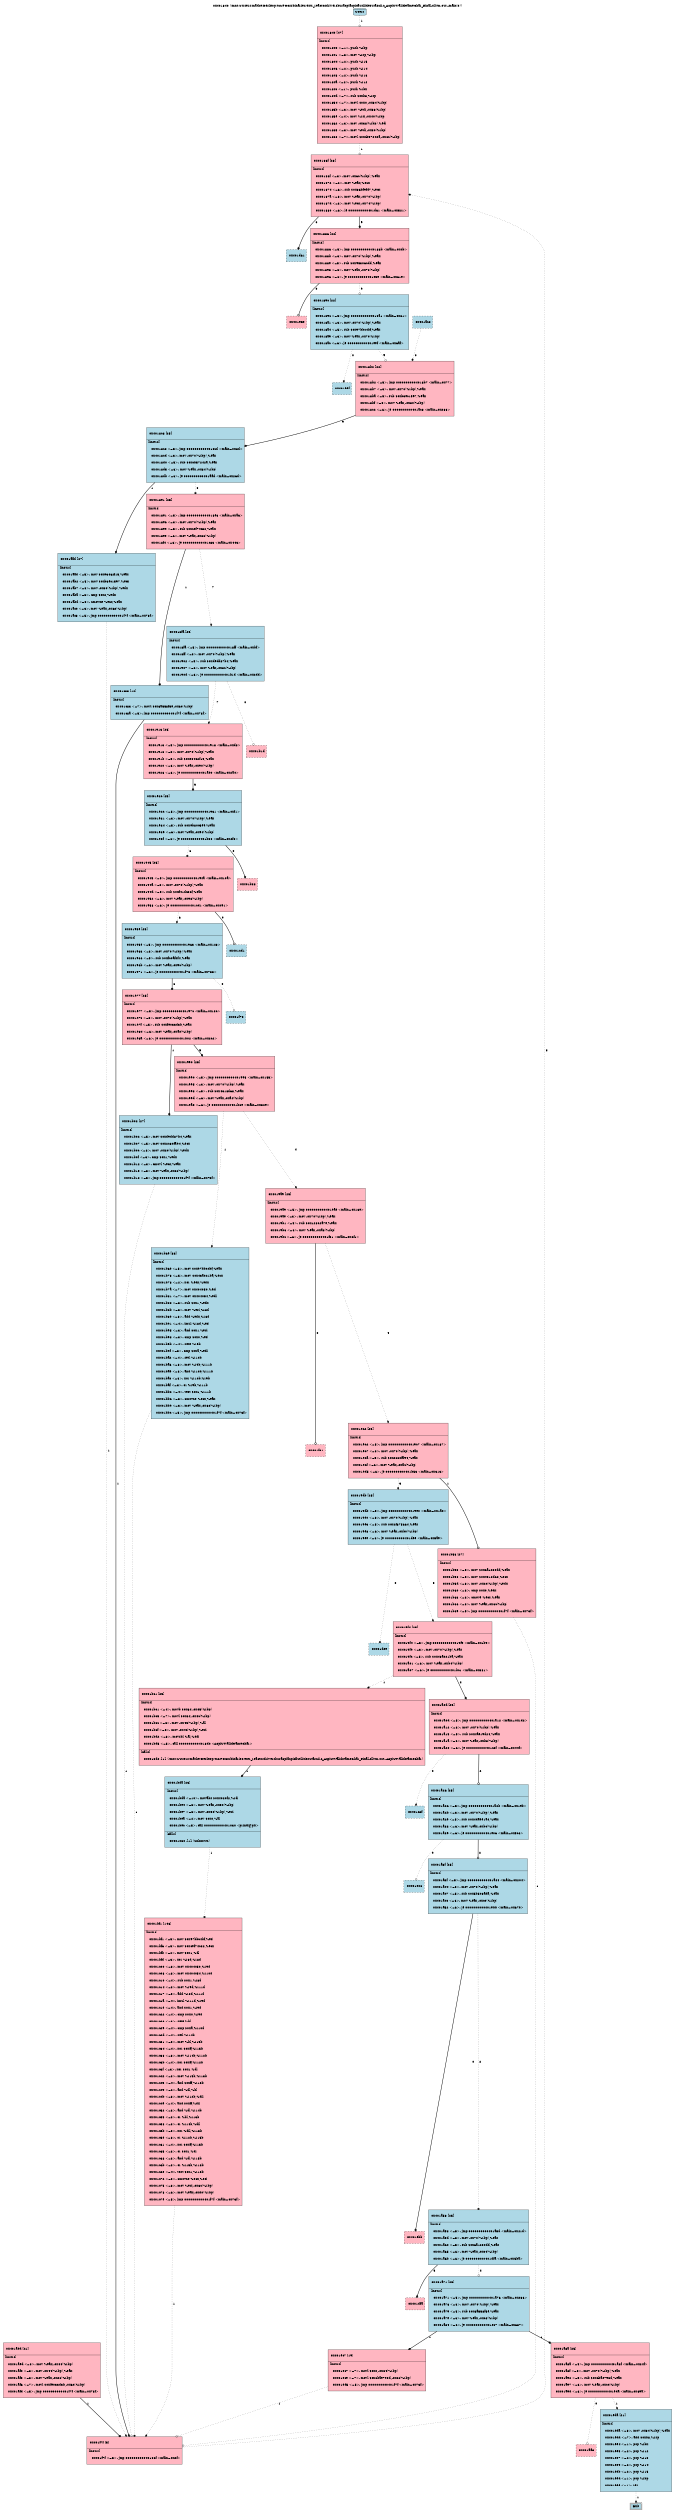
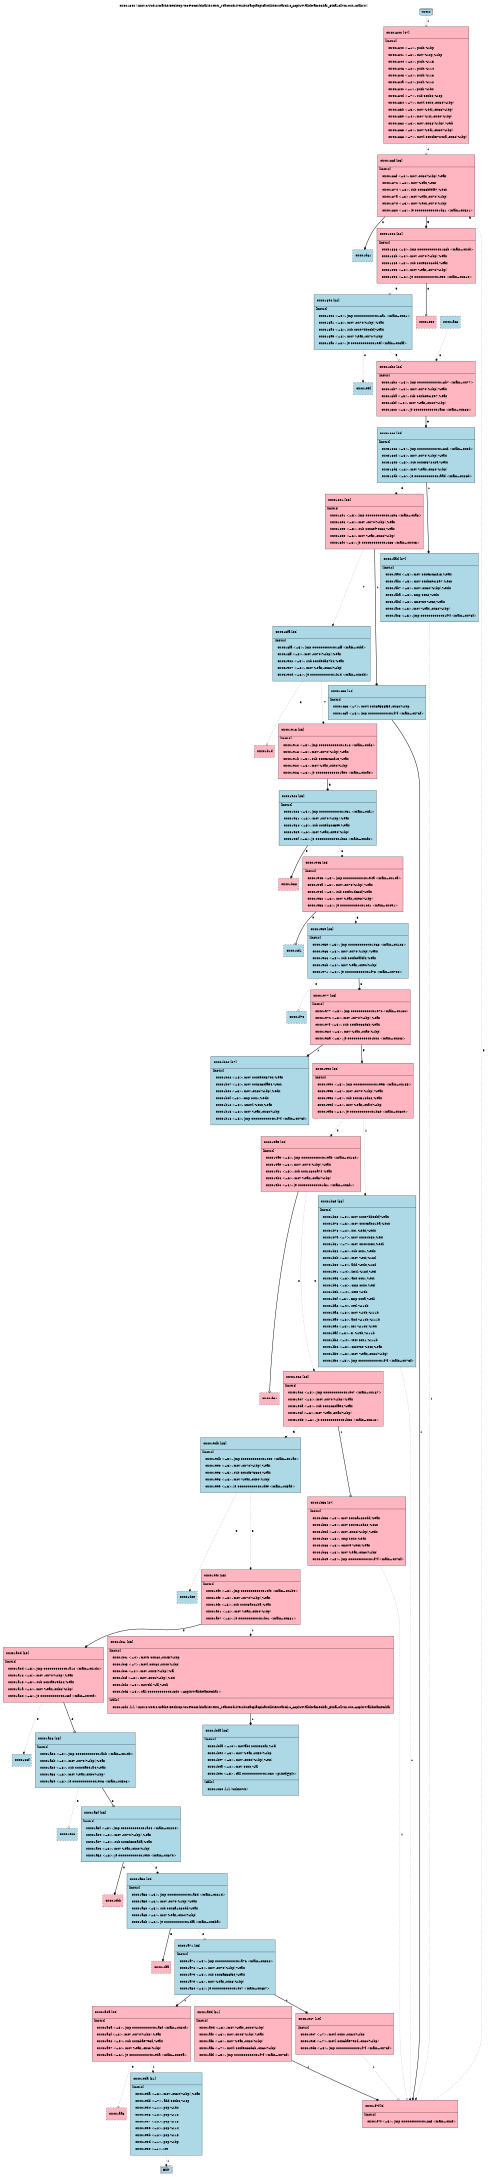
(124, 1808) -> none
(193, 2062) -> none
